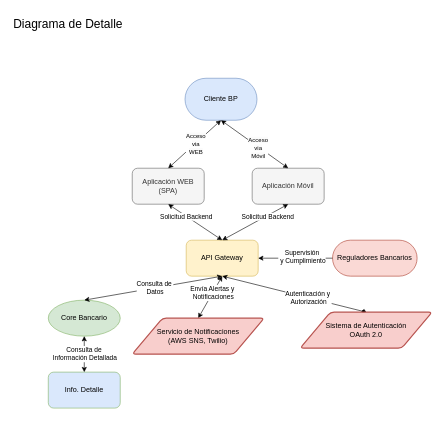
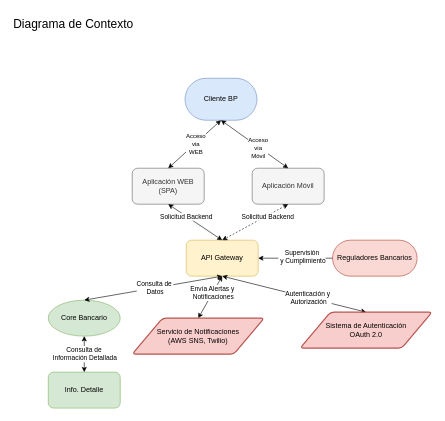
(70, 24) -> (76, 31)
(242, 229) -> (242, 229)
(361, 311) -> (361, 311)
(84, 390) -> (84, 390)
